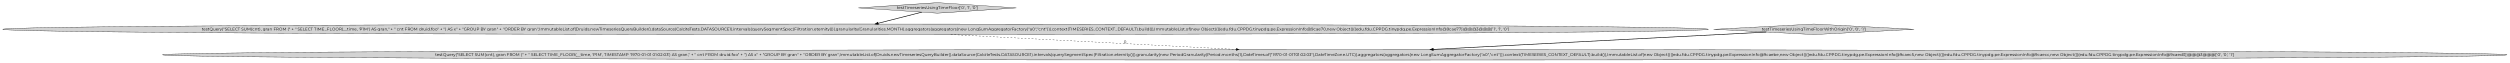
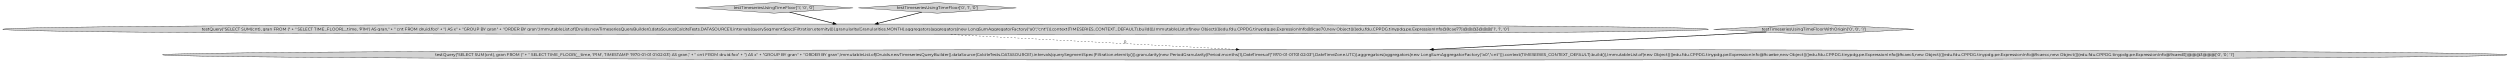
none -> (774, 8)
